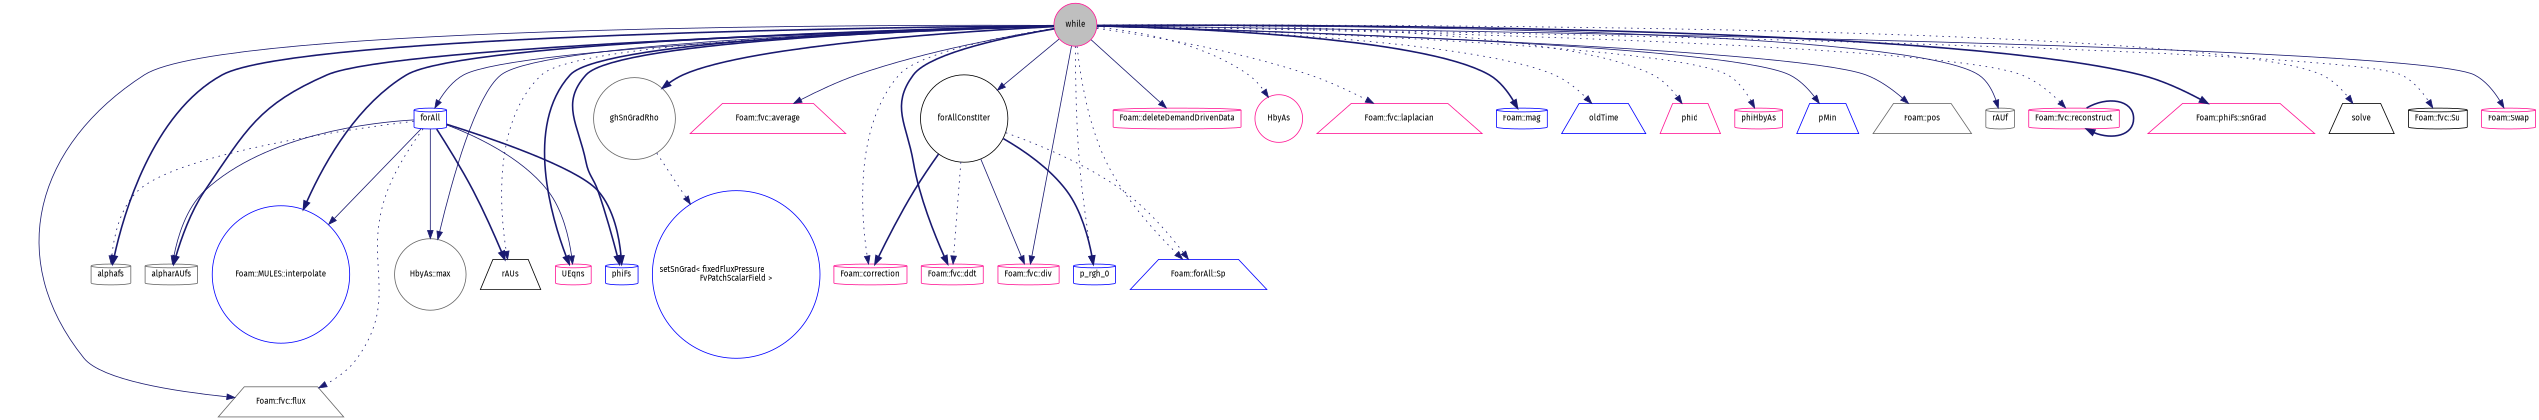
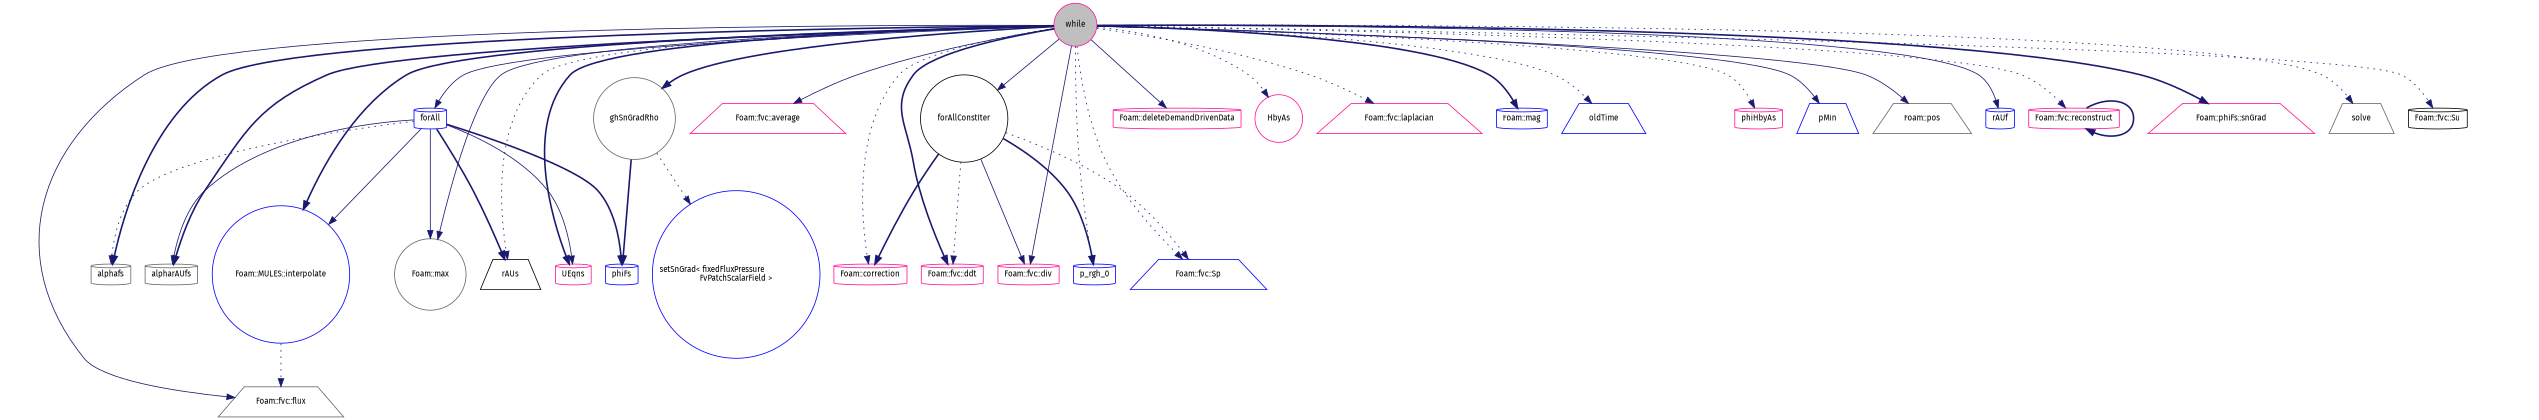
(593, 72) -> (627, 208)
(1690, 119) -> none
(2000, 119) -> (2000, 119)
(2362, 119) -> (2362, 119)
(2509, 119) -> none
(378, 261) -> (281, 361)
(430, 274) -> (430, 274)
(1199, 274) -> (1199, 274)
